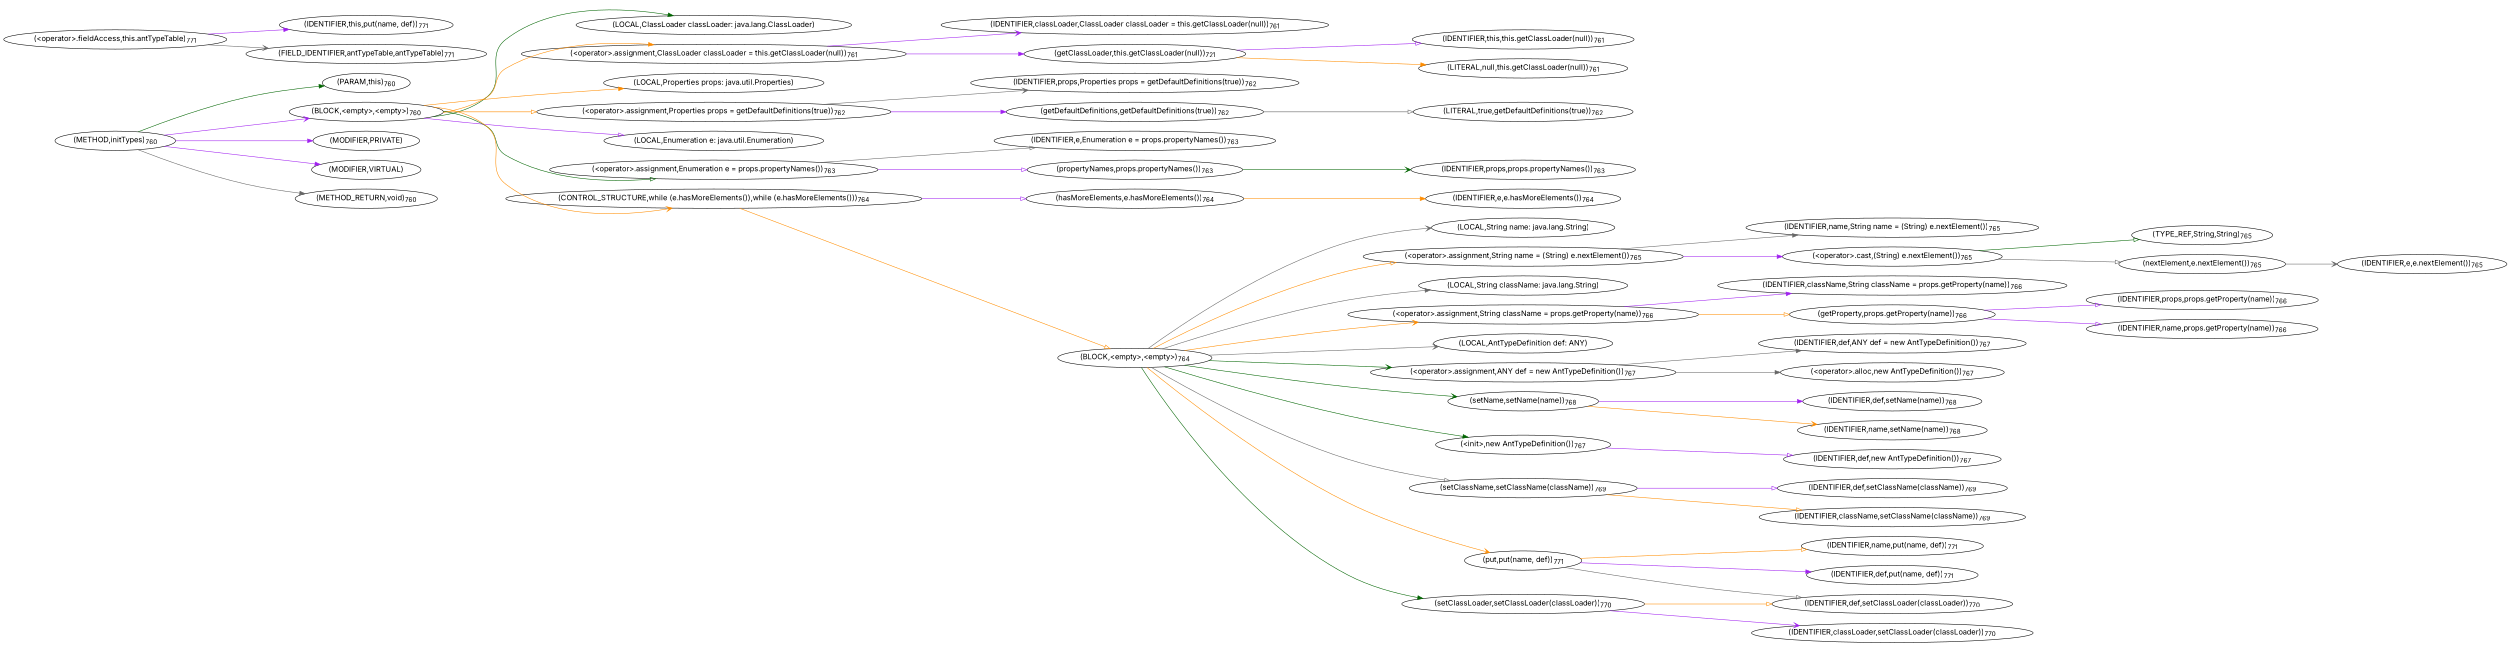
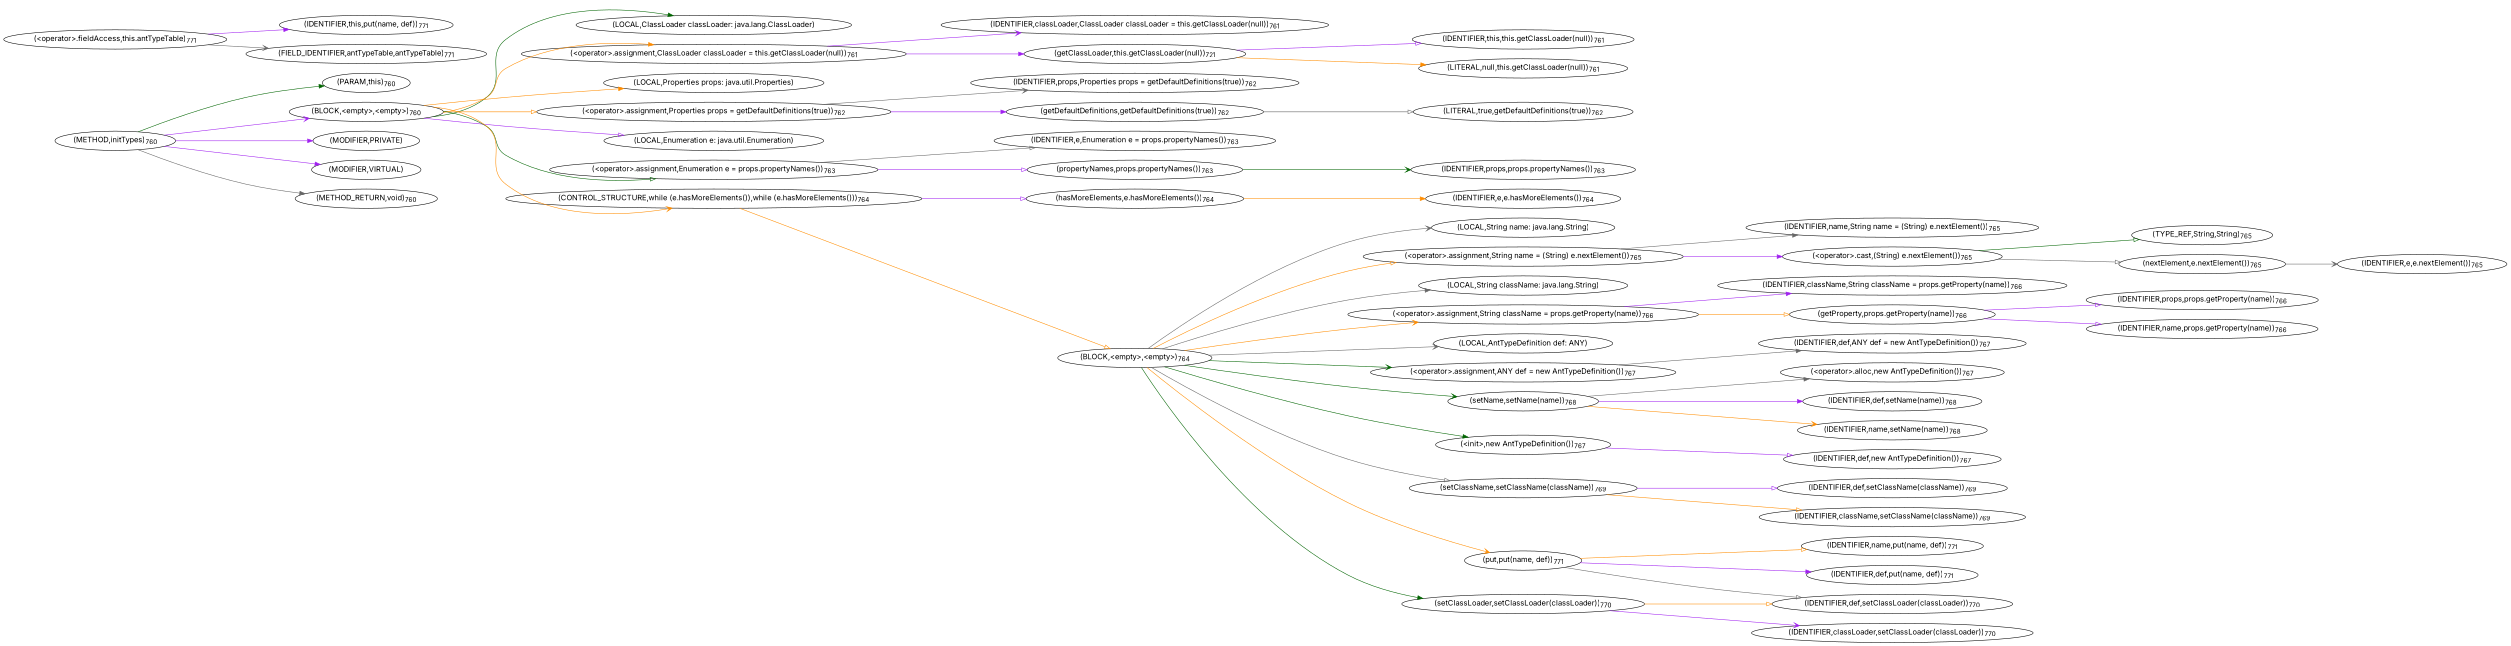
(1725, 372) -> (1696, 388)
